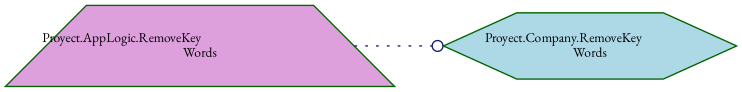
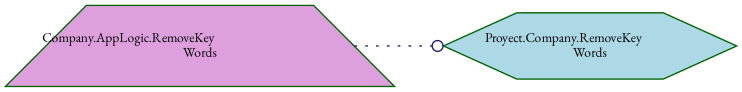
(200, 46) -> (200, 46)
